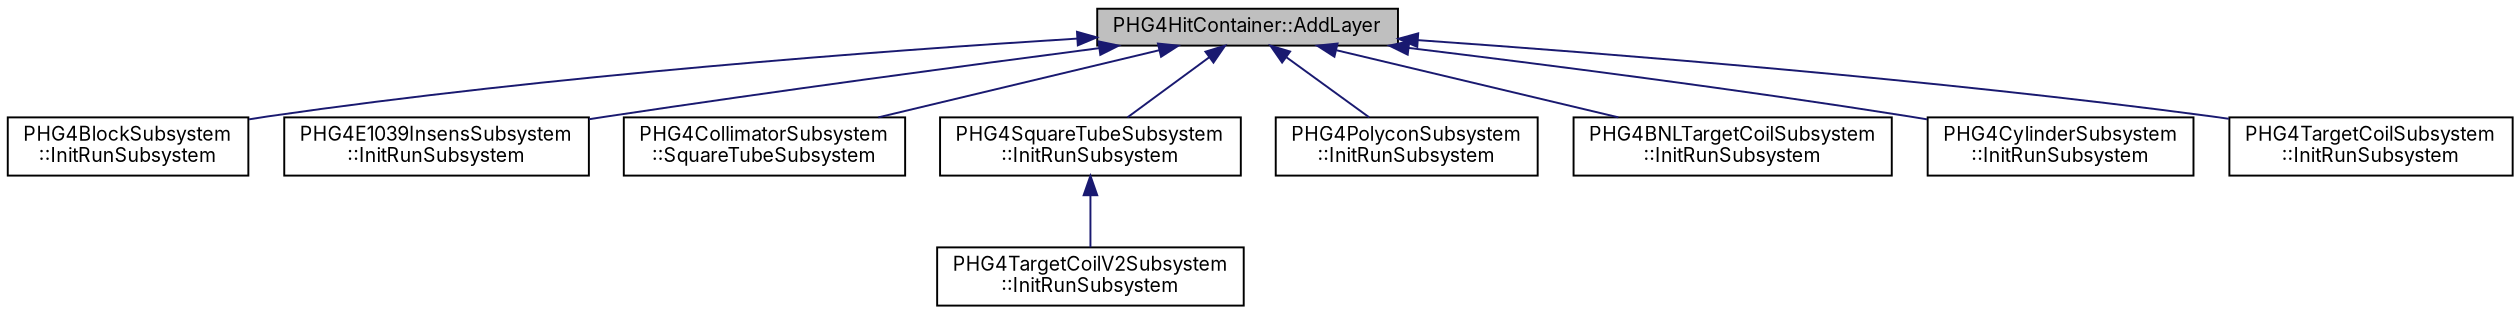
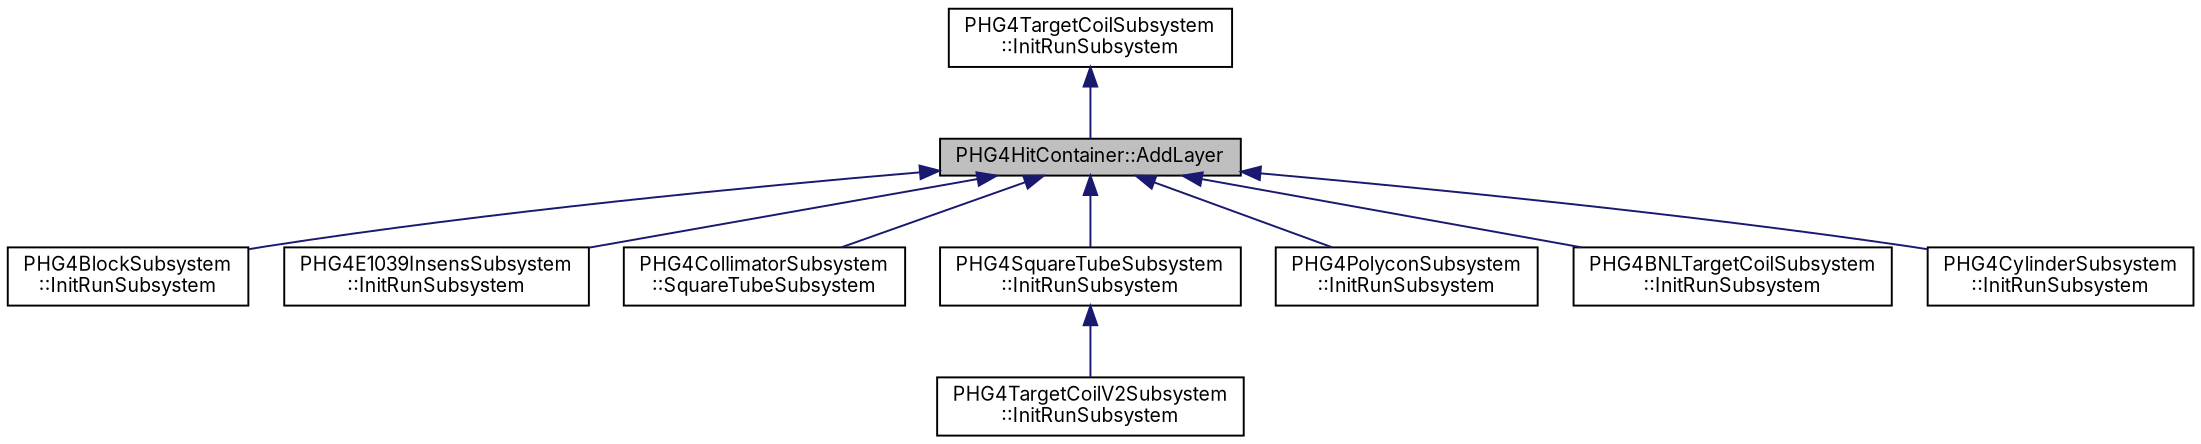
(1824, 73) -> (1090, 113)
